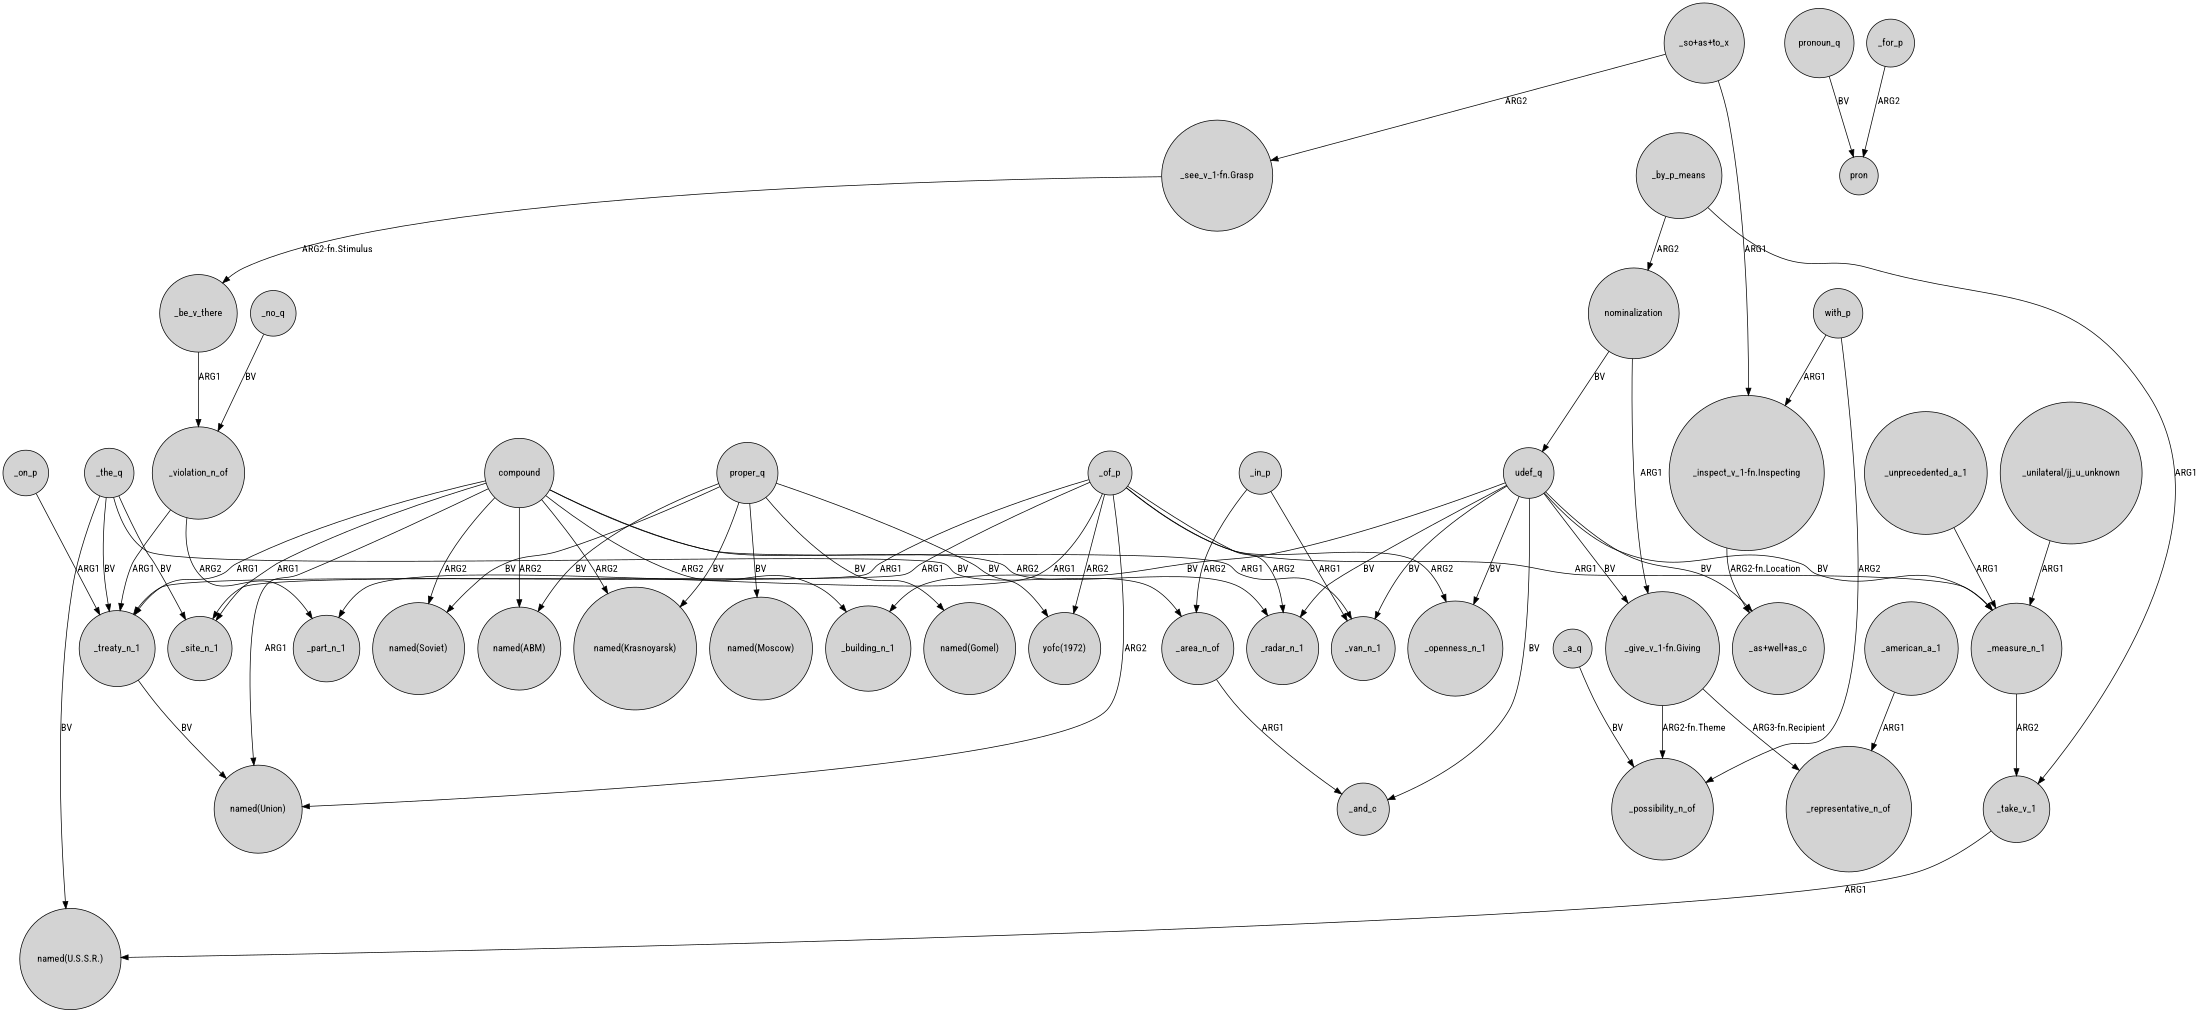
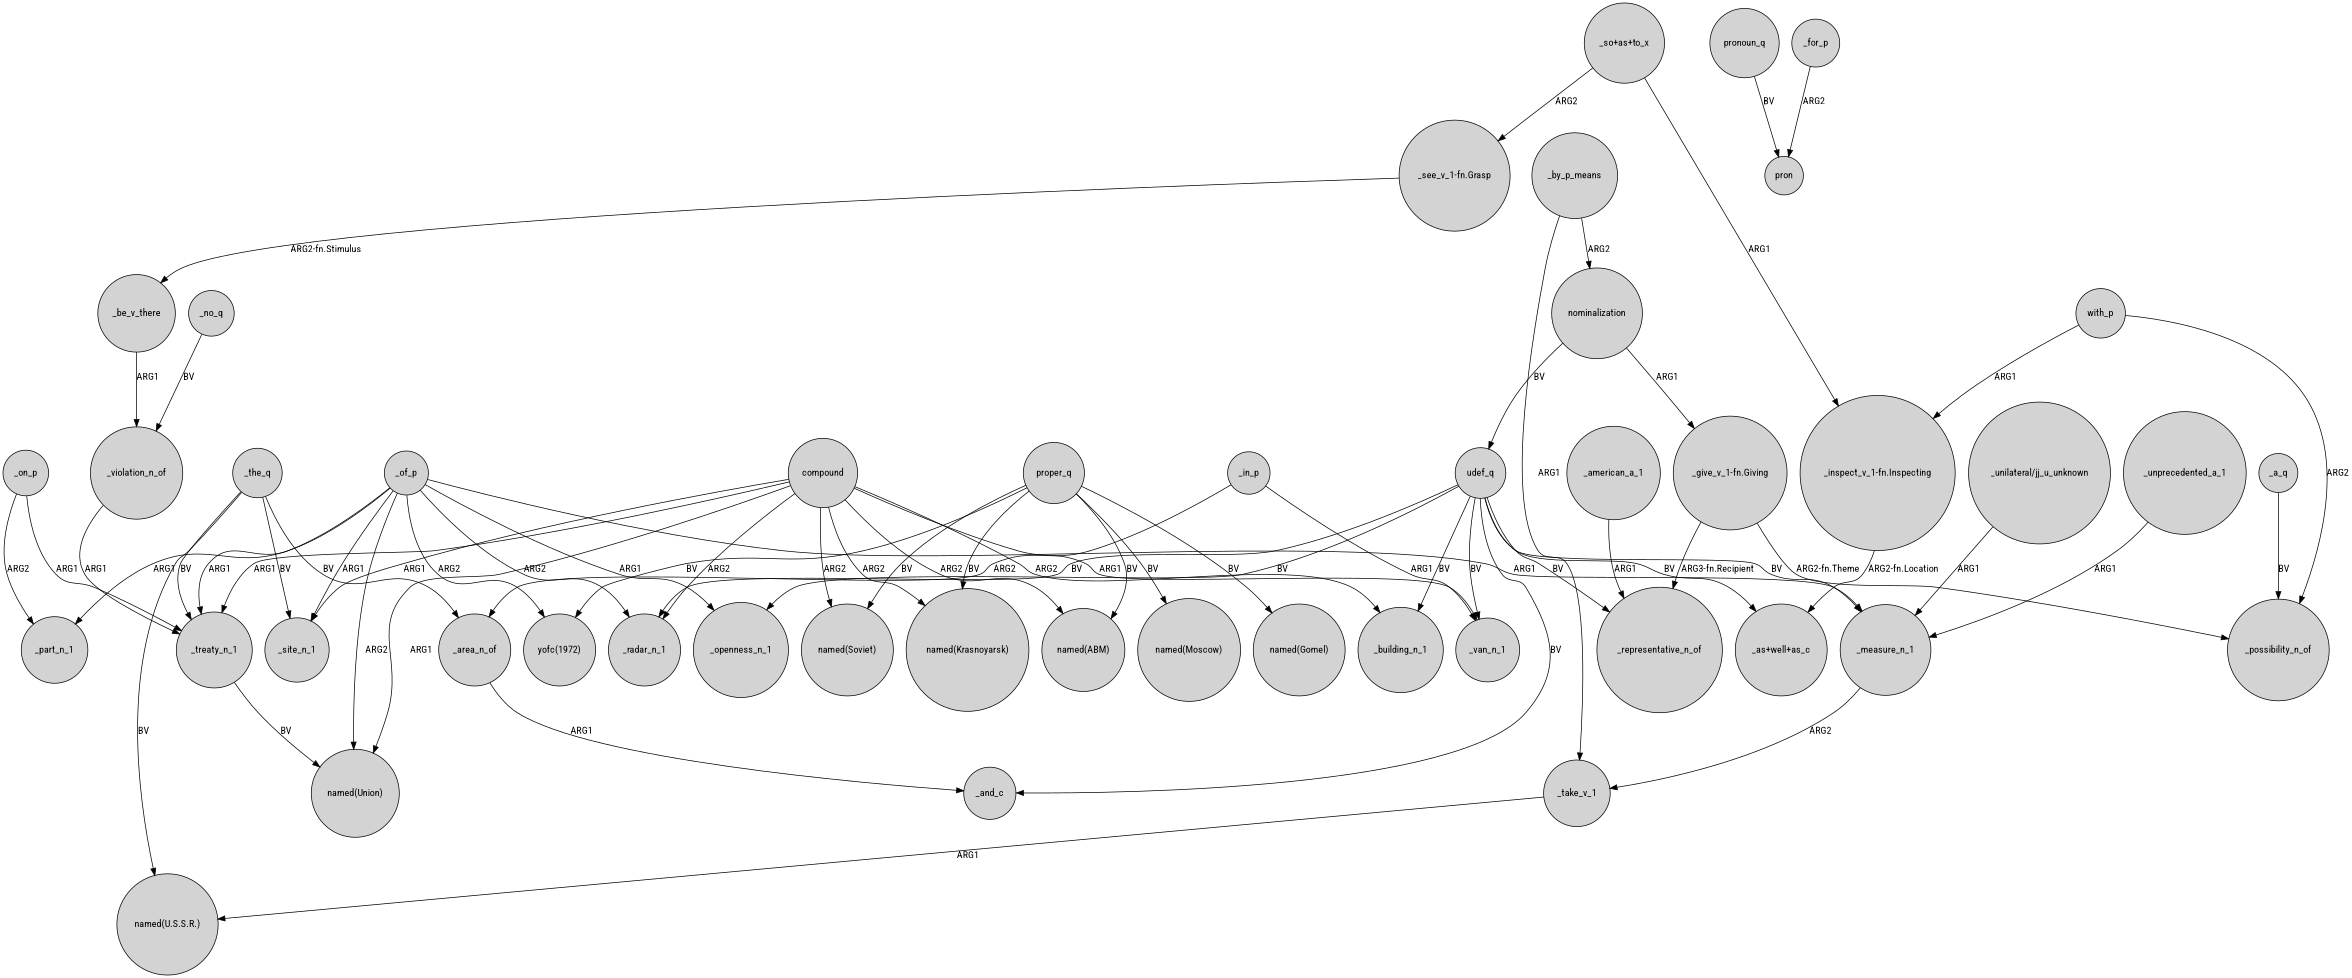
(1584, 545) -> (1538, 563)
(1442, 569) -> (630, 569)
(228, 586) -> (4, 558)
